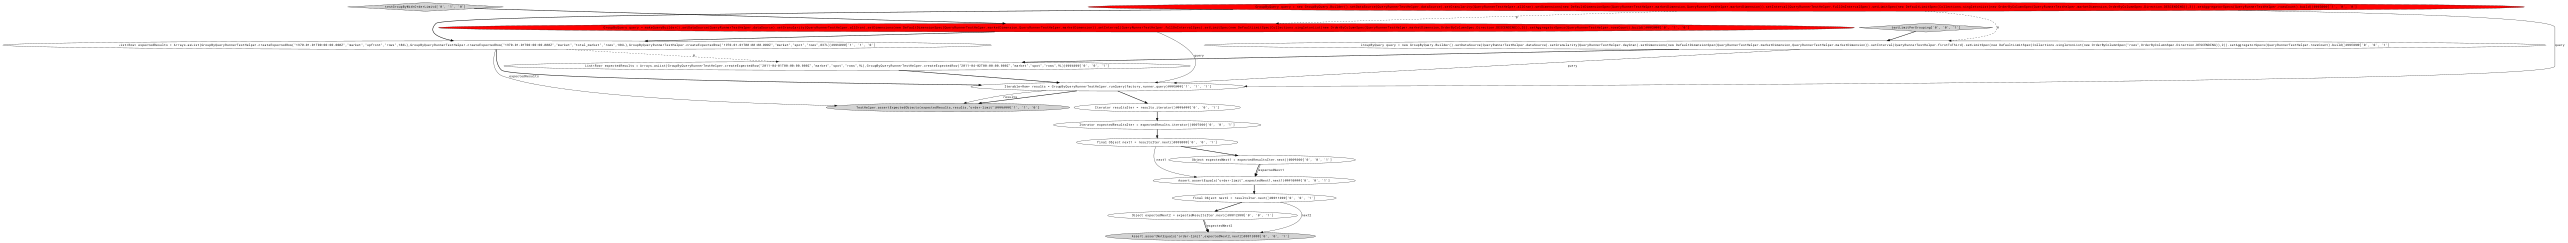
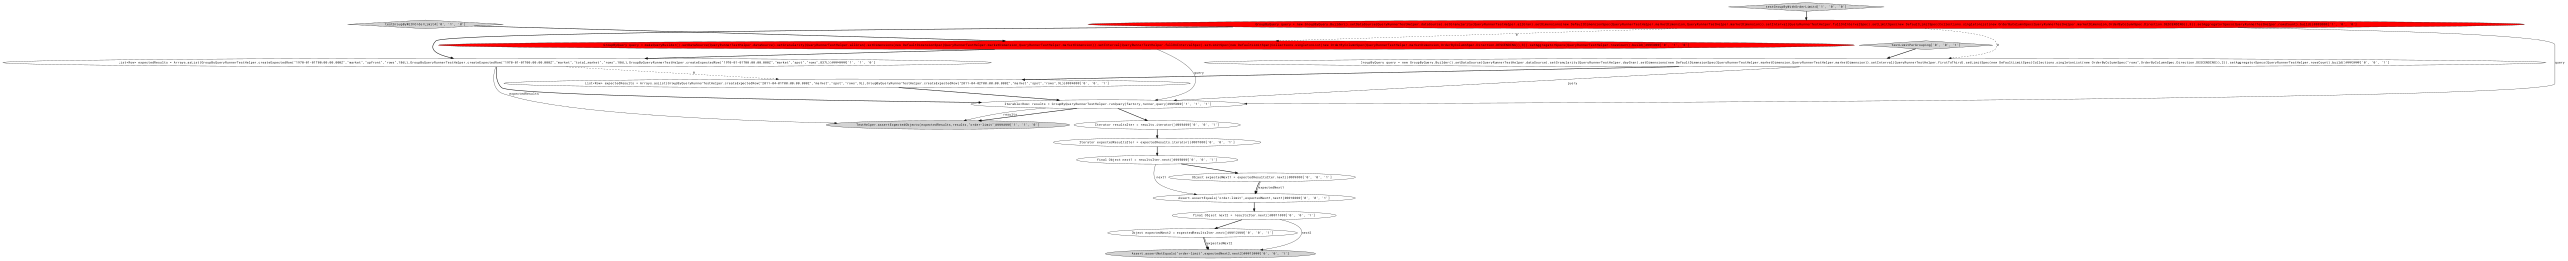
none -> (1806, 7)
